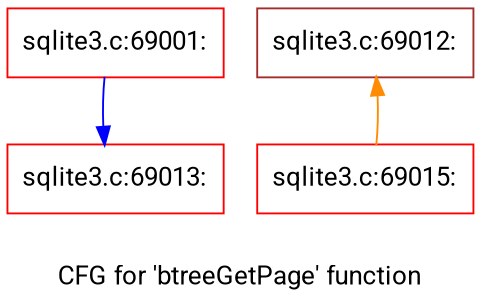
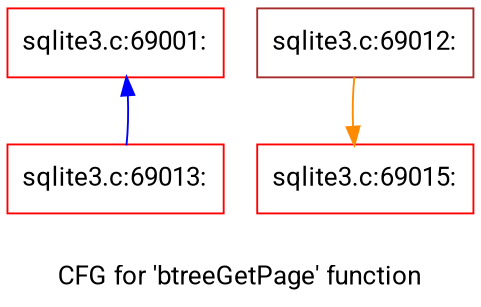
(103, 102) -> (128, 120)
(378, 120) -> (353, 102)
